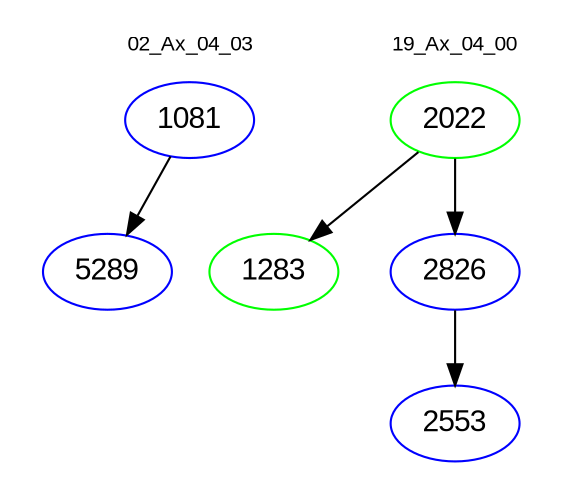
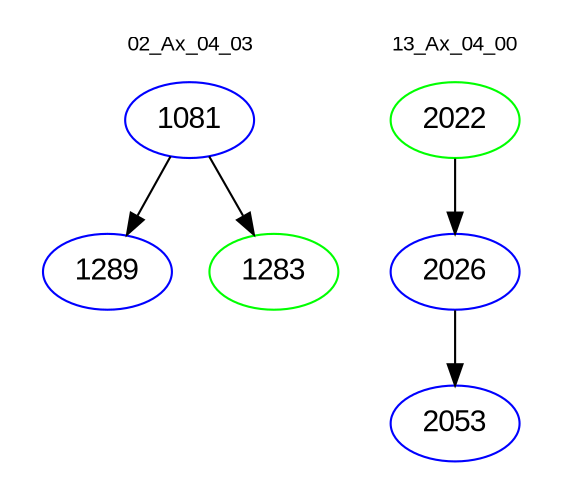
(455, 45) -> (455, 45)
(386, 178) -> (226, 186)
(107, 272) -> (107, 272)
(455, 272) -> (455, 272)
(455, 423) -> (455, 423)
